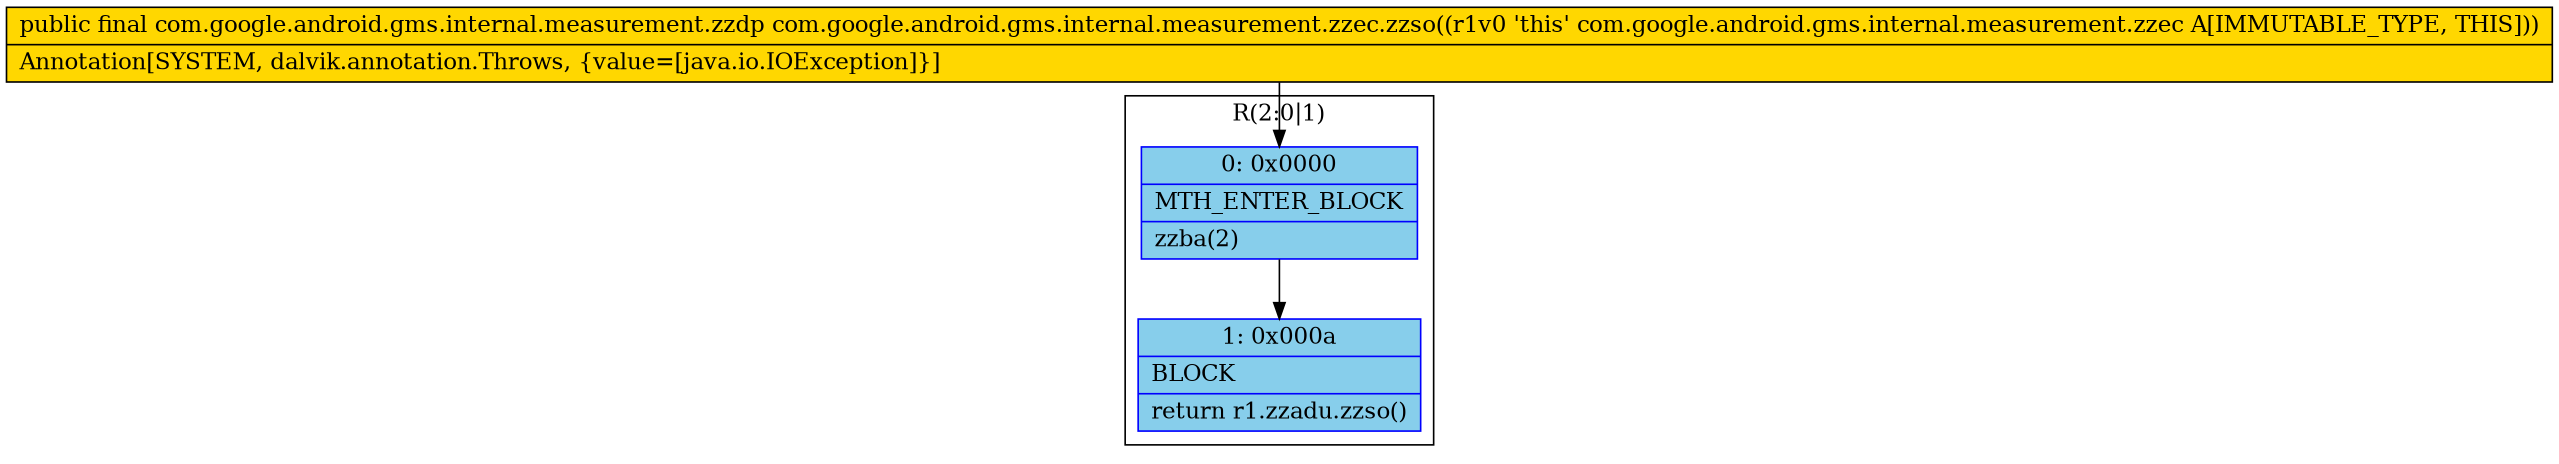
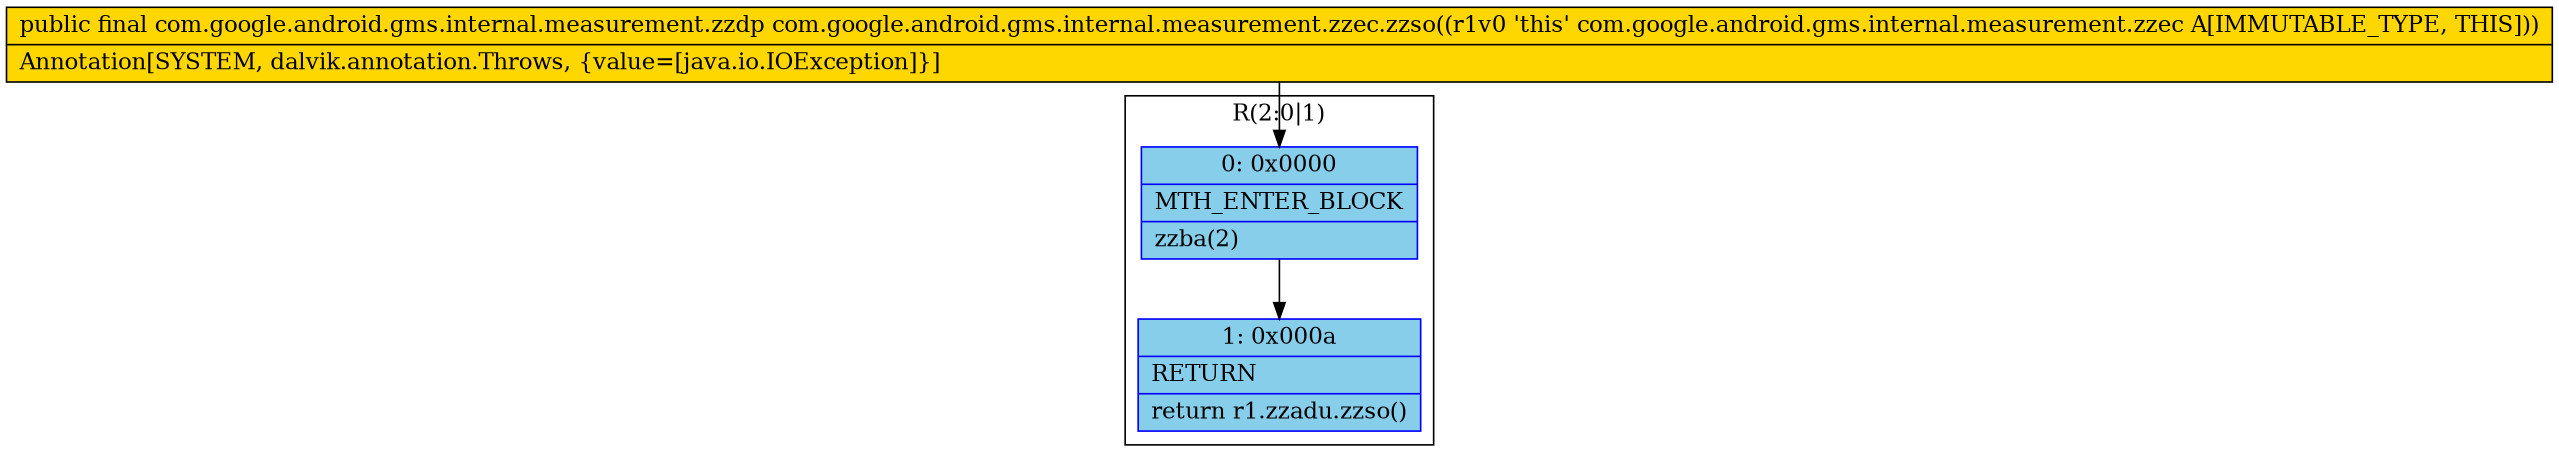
(1193, 374) -> (1204, 374)
